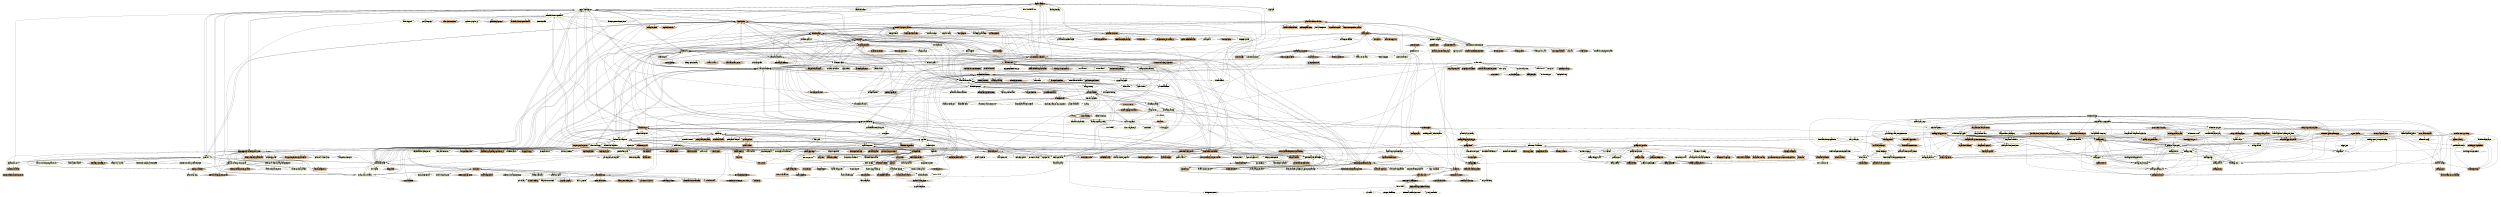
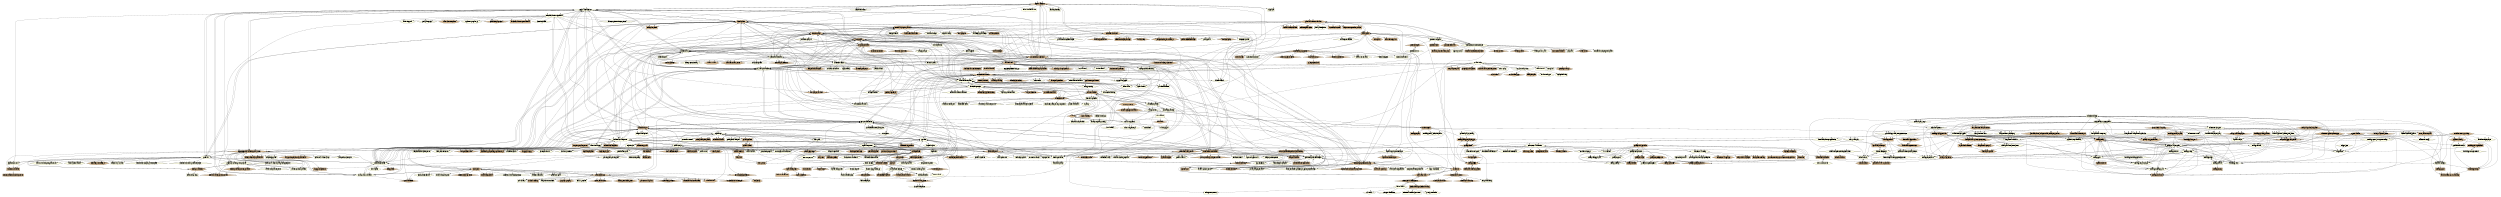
(668, 28) -> none
(611, 146) -> (611, 146)
(1105, 157) -> (1105, 157)
(320, 169) -> (320, 169)
